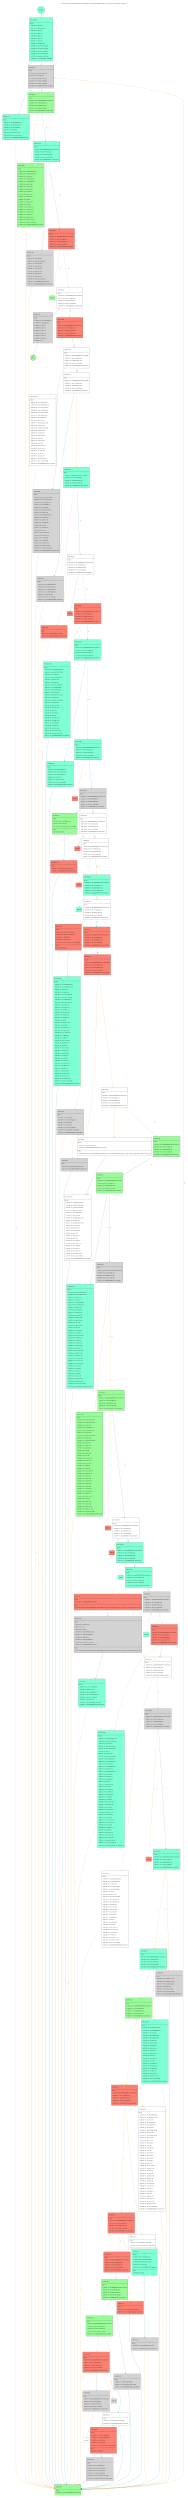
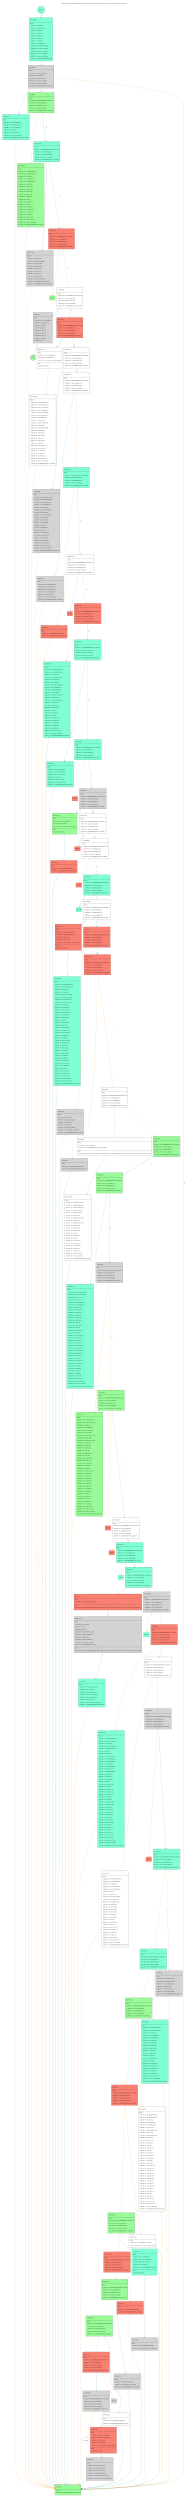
none -> (49, 358)
(121, 2223) -> (121, 2223)
